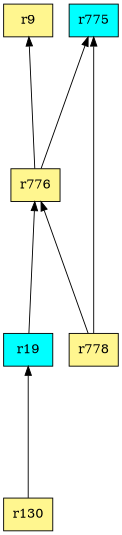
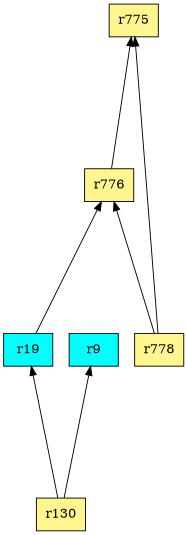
(28, 20) -> (94, 350)
(94, 20) -> (134, 20)
(32, 107) -> (76, 437)
